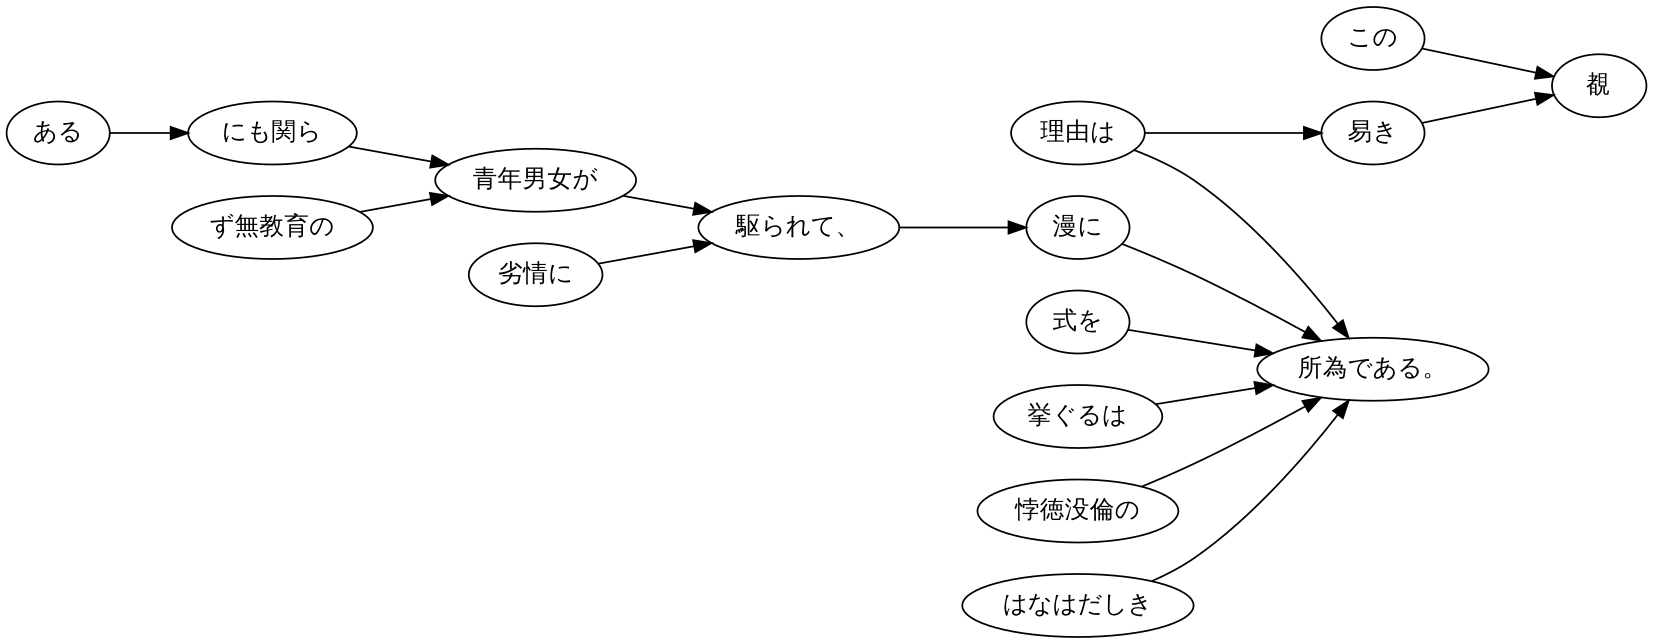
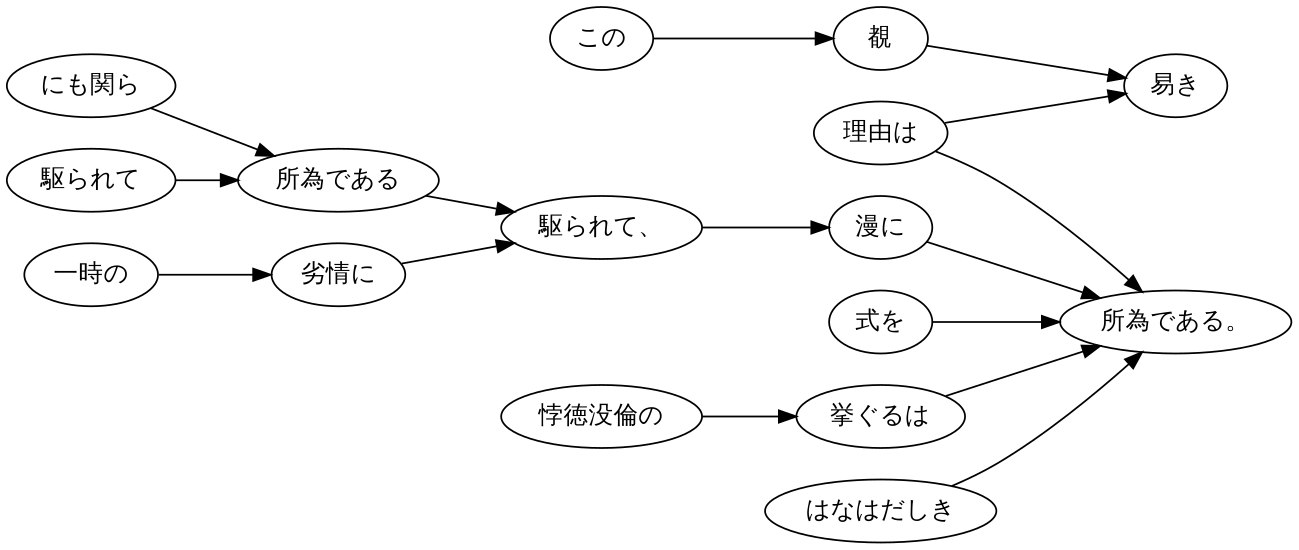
(1479, 111) -> (1017, 60)
(58, 133) -> none
(536, 180) -> (338, 180)
(272, 228) -> (91, 180)
none -> (91, 275)
(1225, 449) -> (740, 416)
